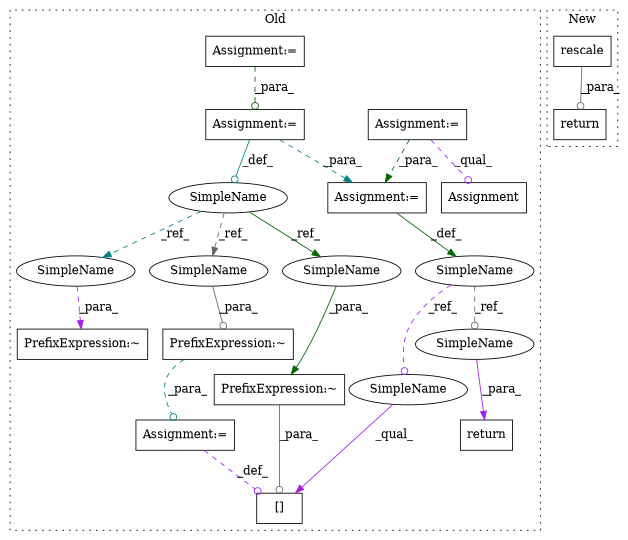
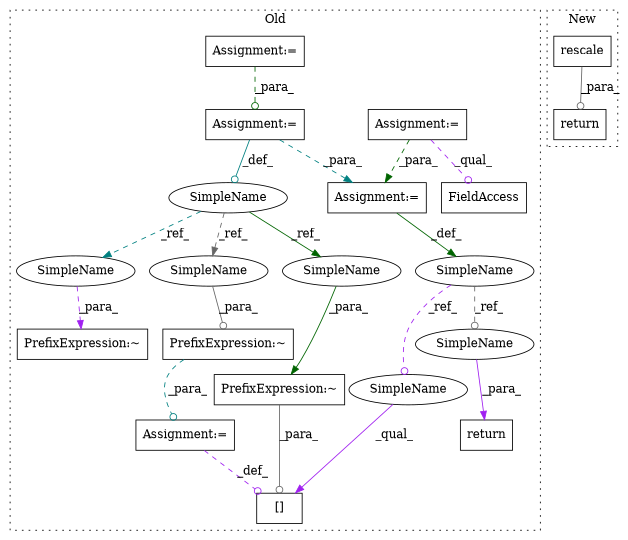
(484, 198) -> (484, 198)
